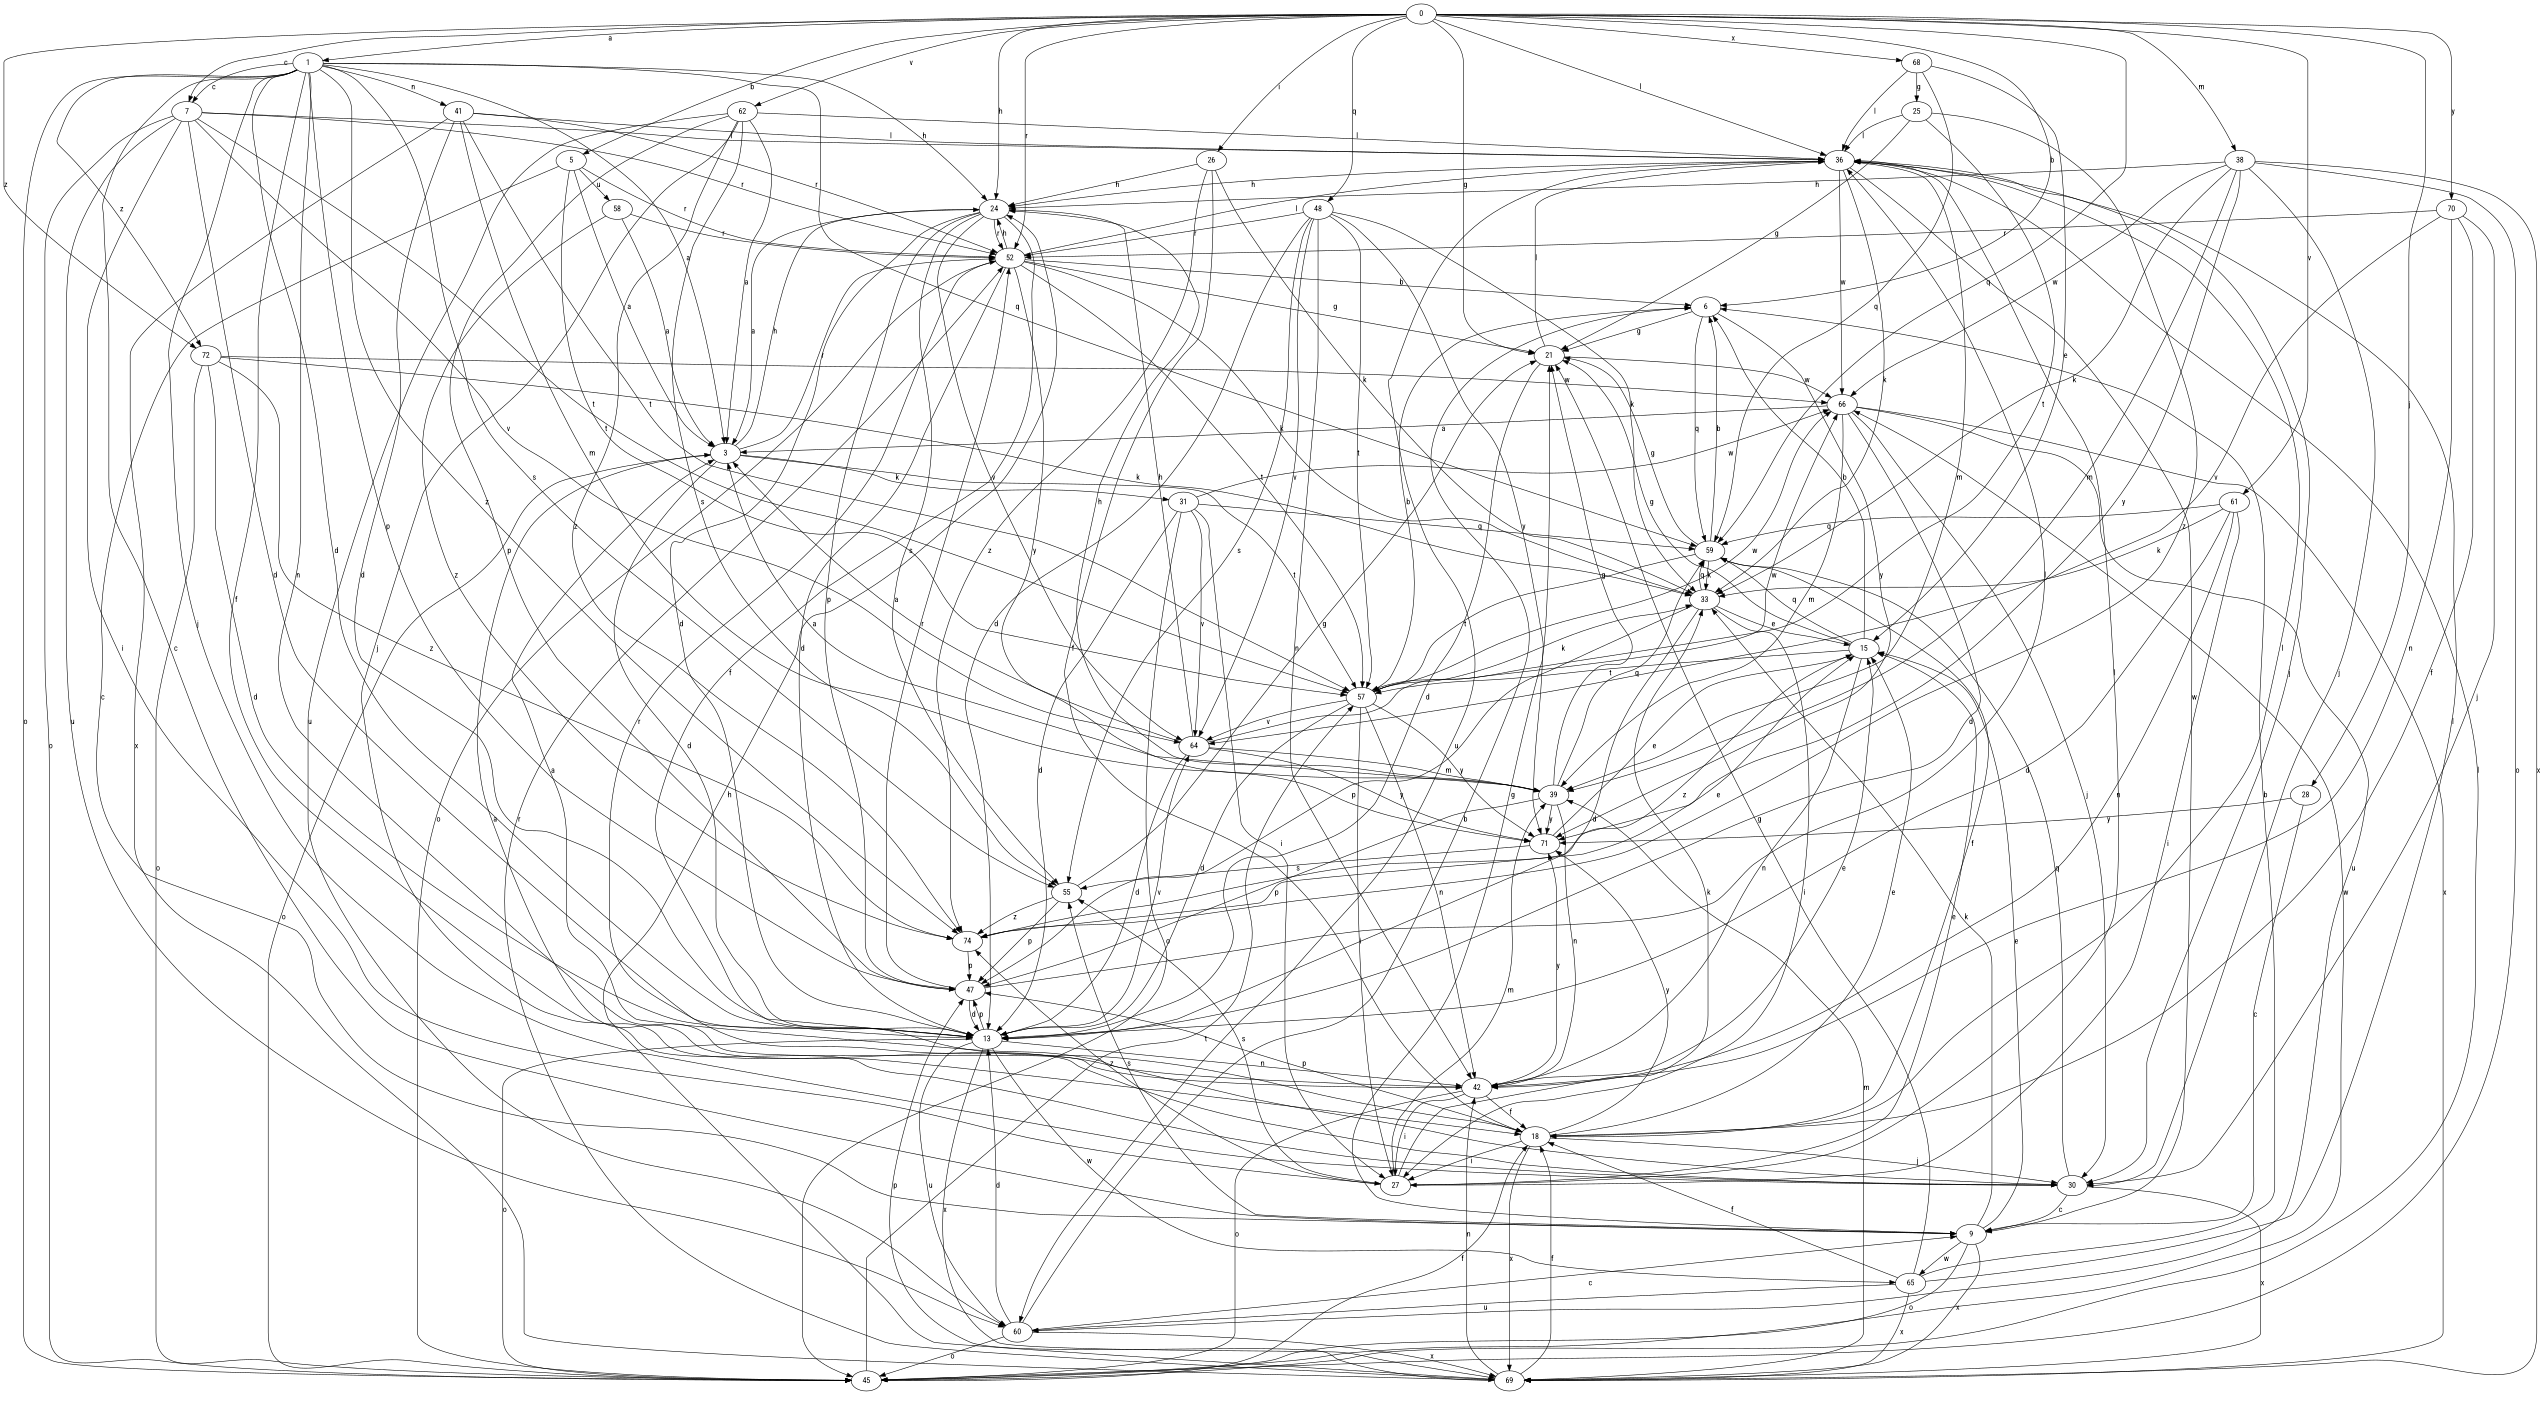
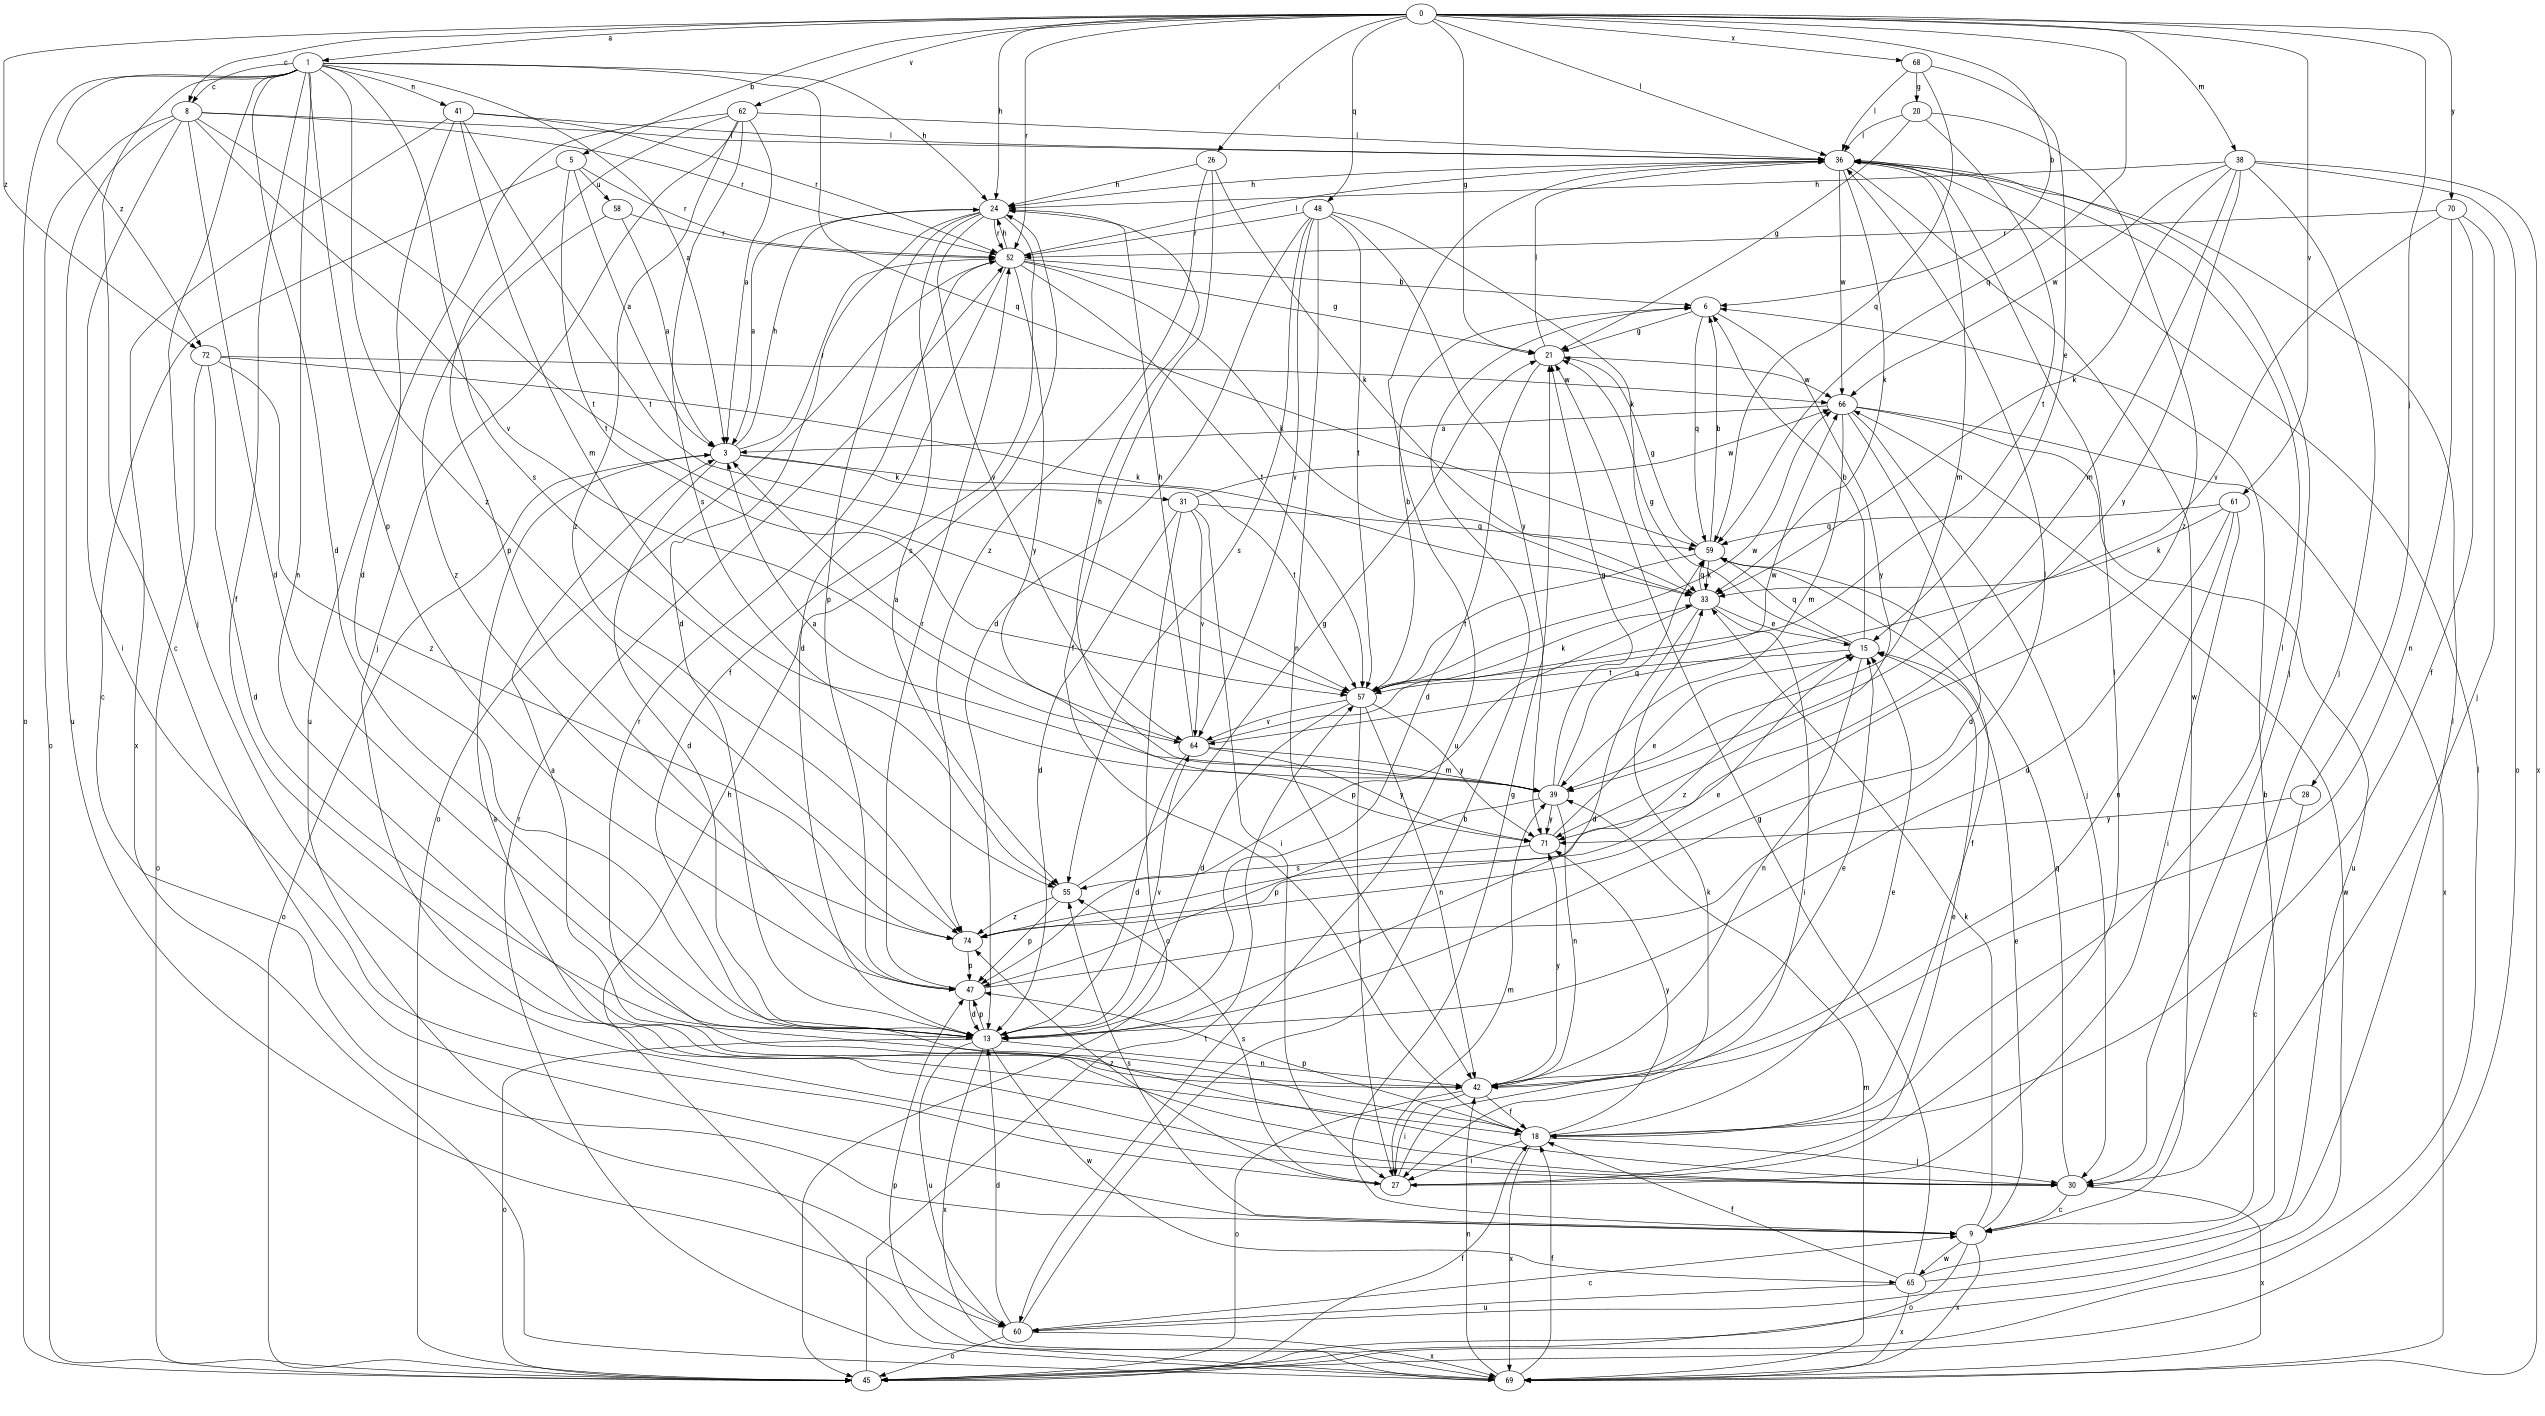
(187, 112) -> (187, 112)
(1917, 112) -> (1917, 112)
